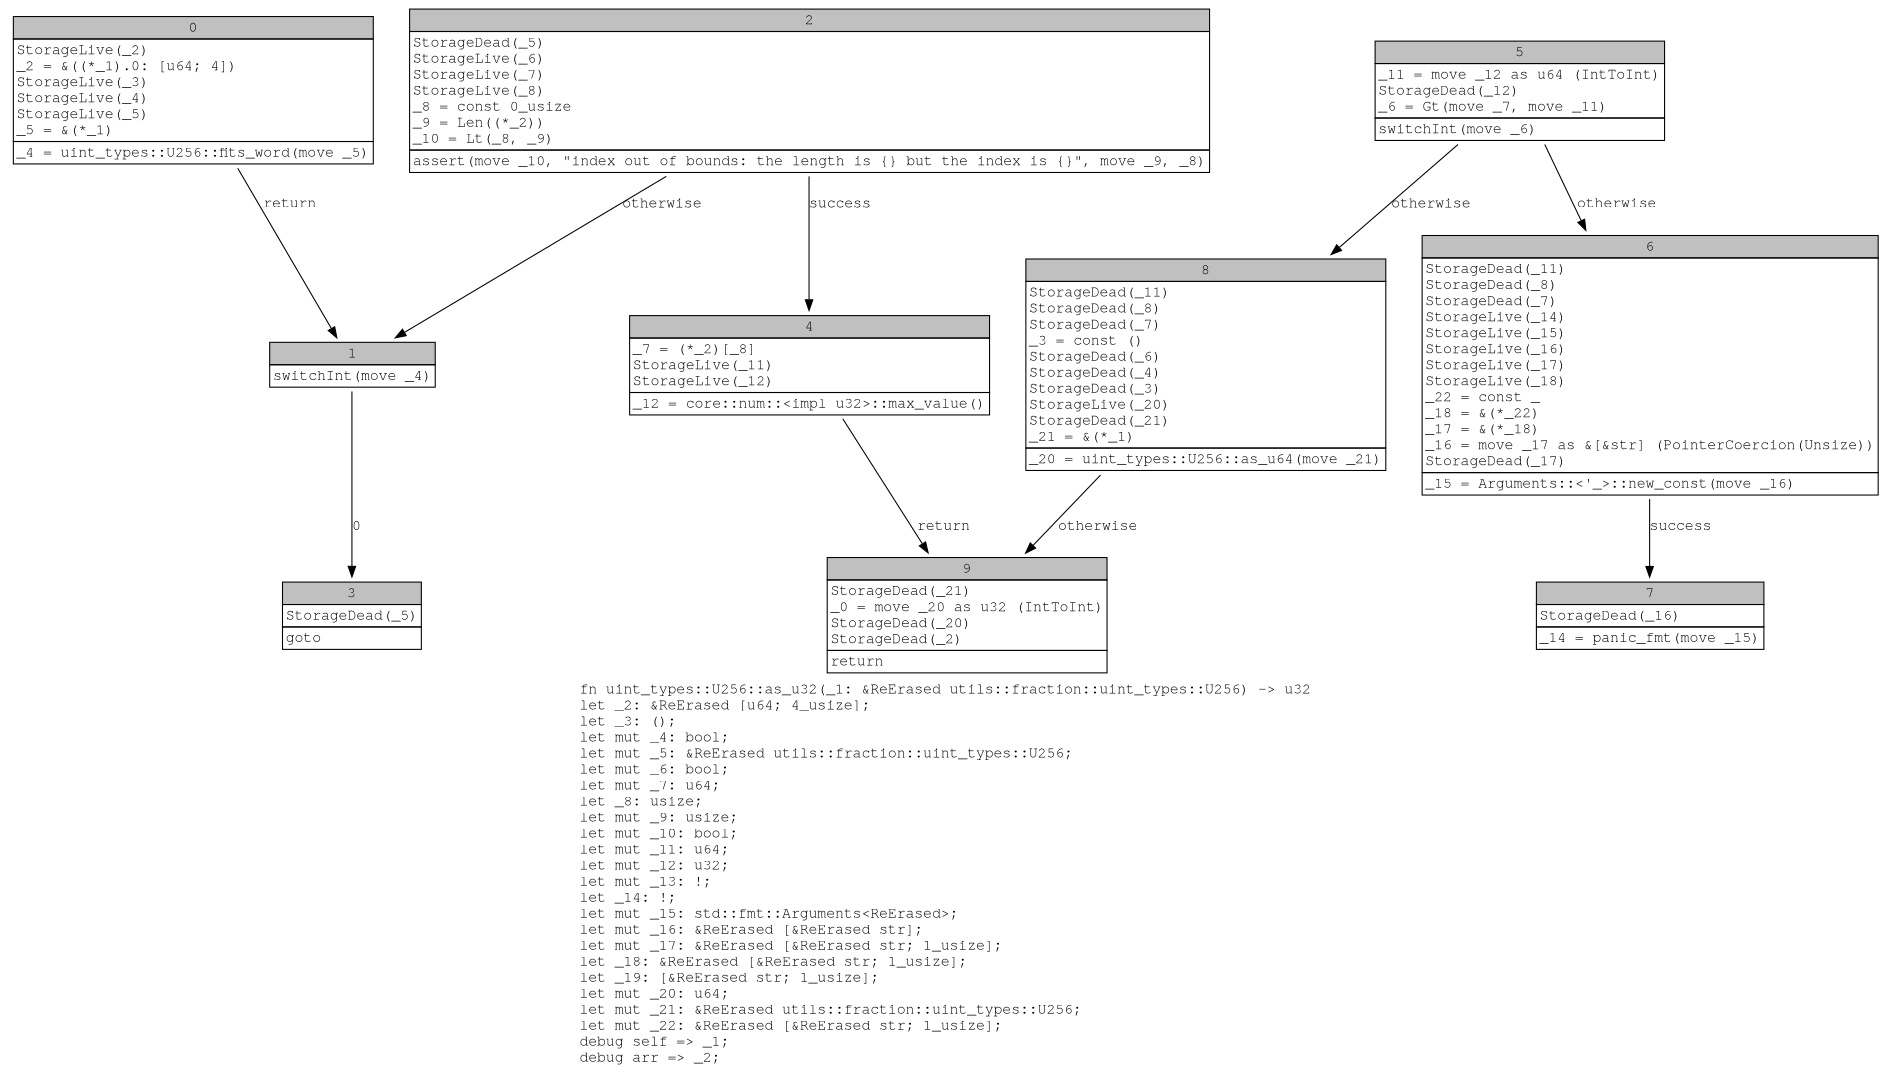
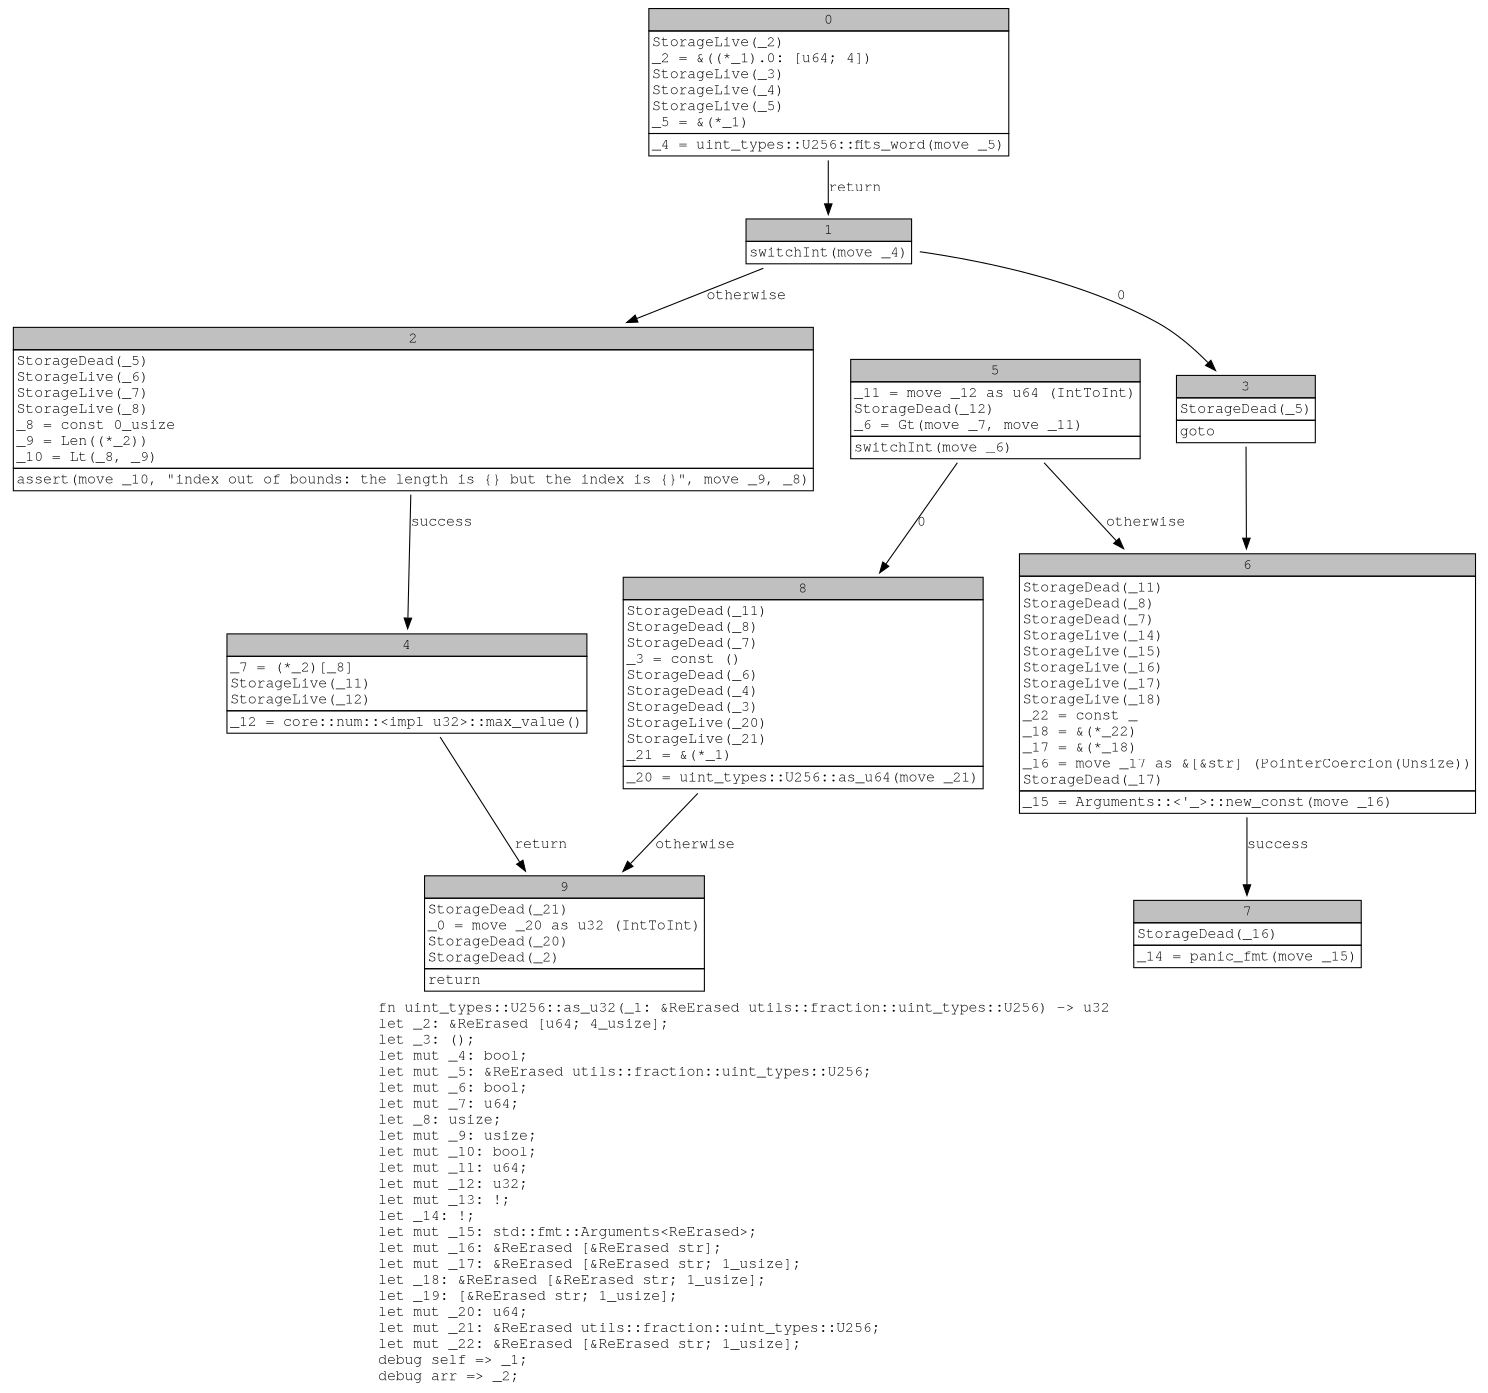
(1431, 203) -> (922, 522)
(535, 254) -> (700, 293)
(1100, 420) -> (697, 739)
none -> (1246, 492)
